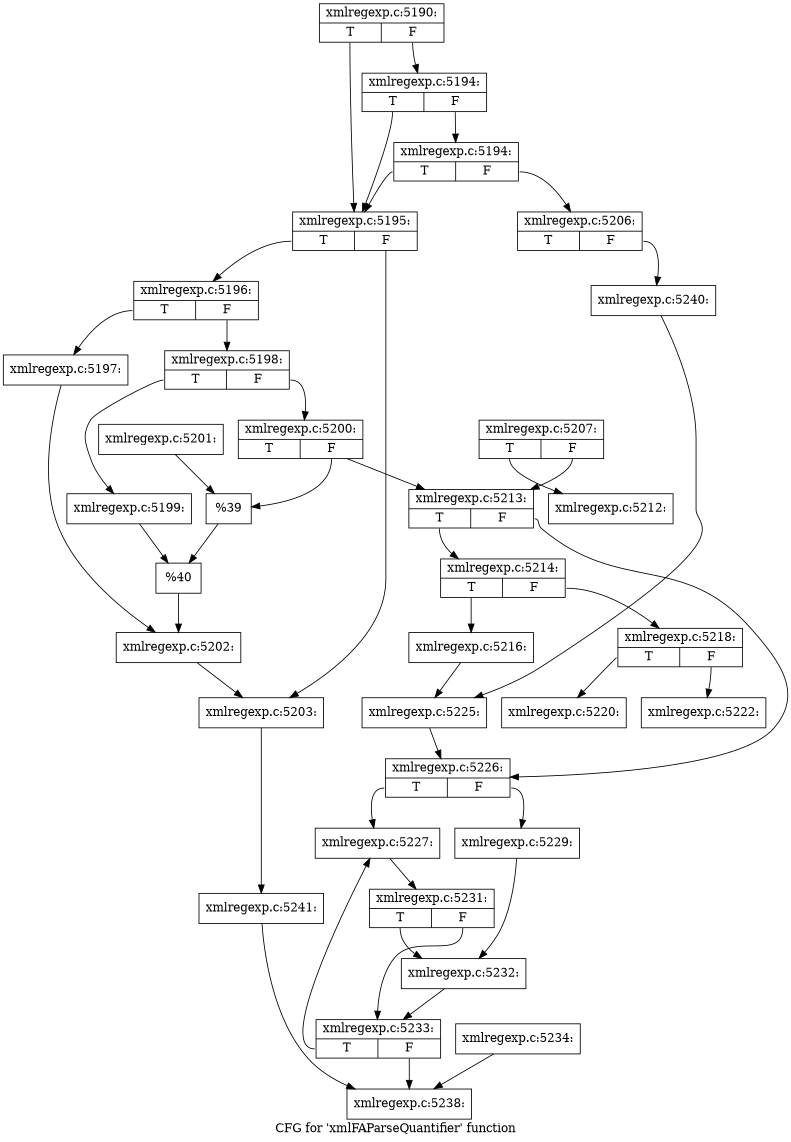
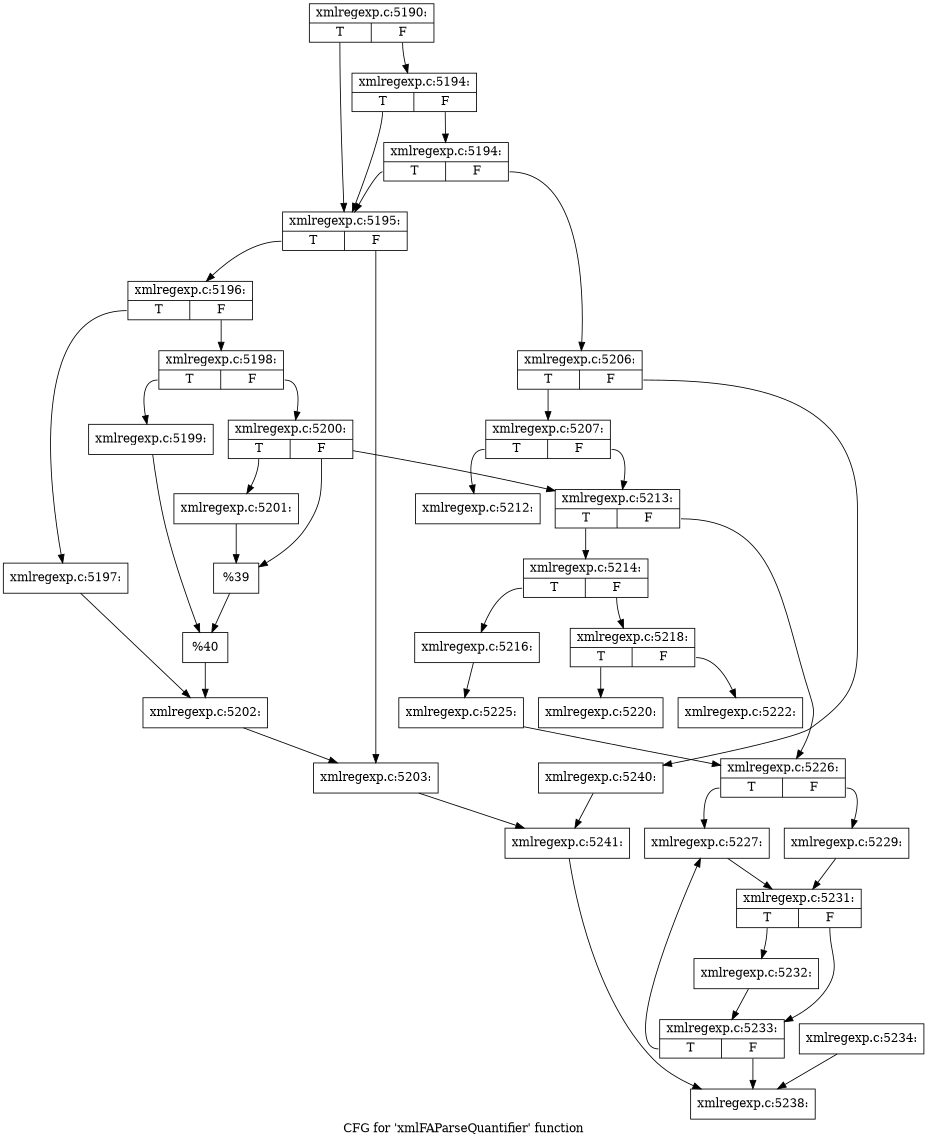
none -> (548, 400)
none -> (257, 473)
(688, 555) -> (586, 807)
(509, 908) -> (827, 870)
